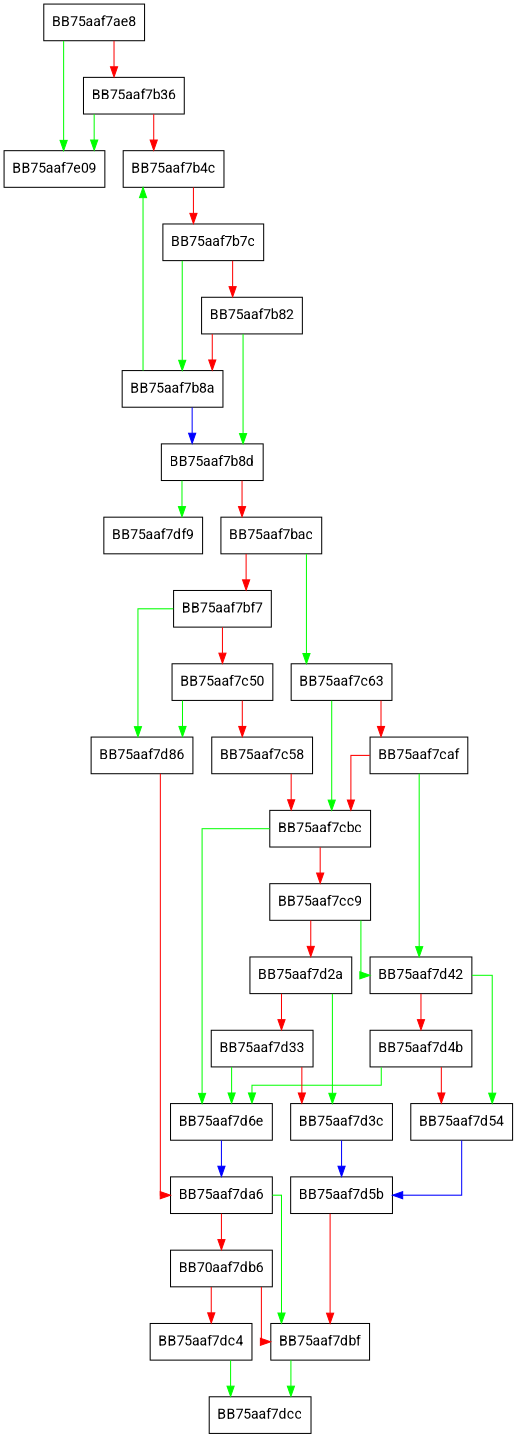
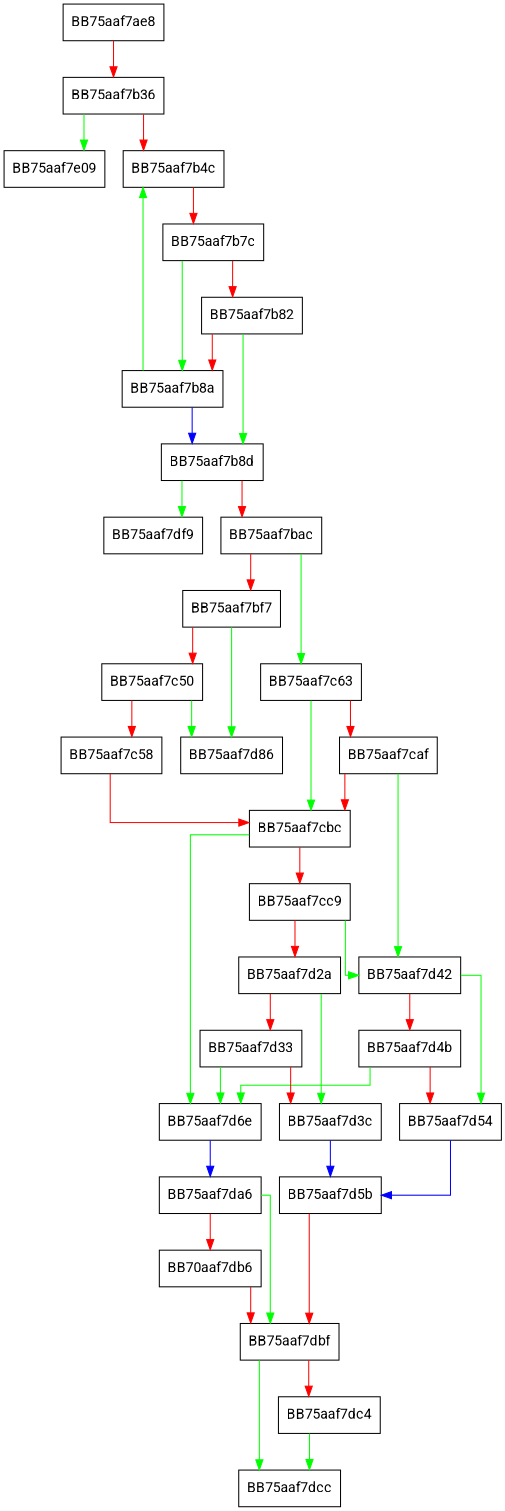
(64, 91) -> none
(160, 985) -> none
(211, 1300) -> (309, 1373)
